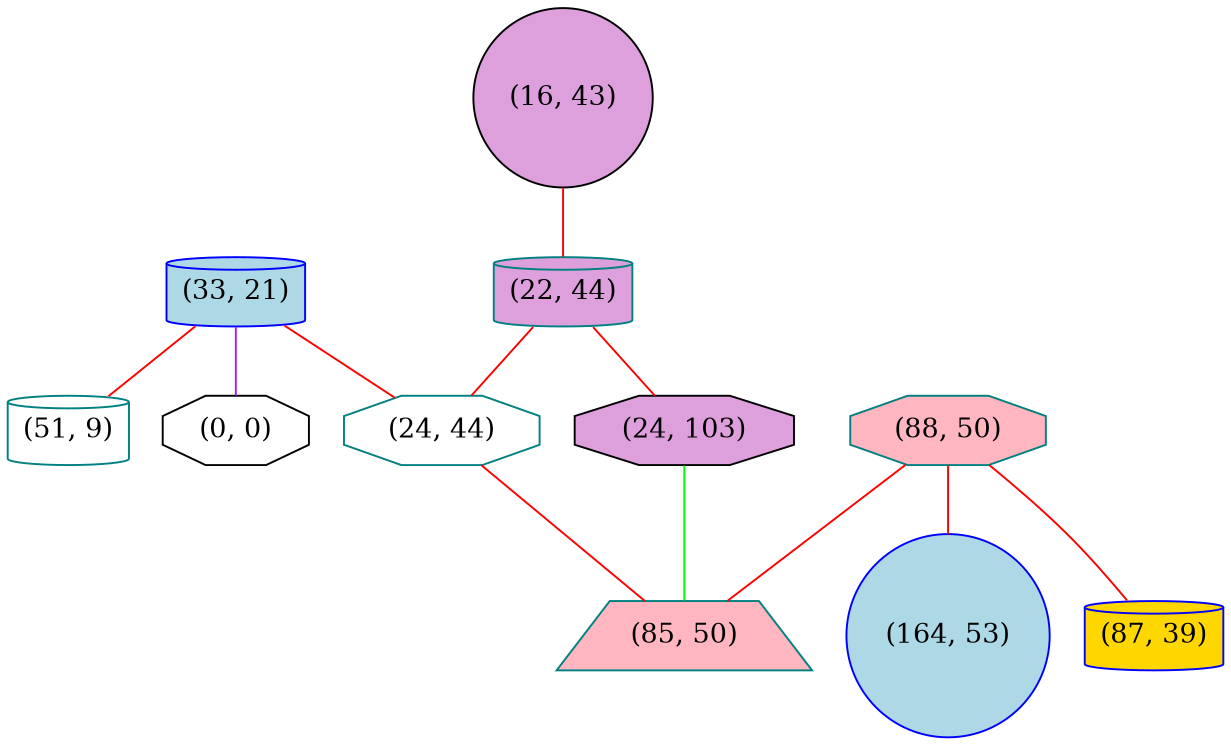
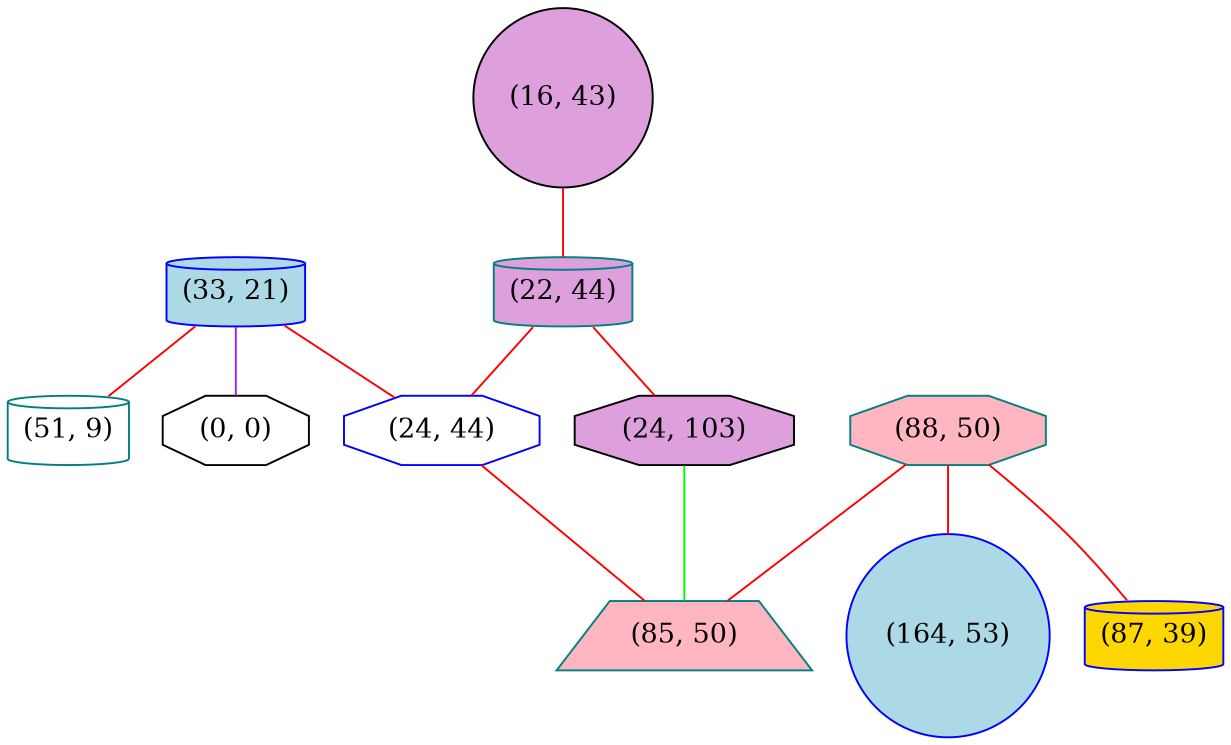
(442, 430) -> (442, 430)
